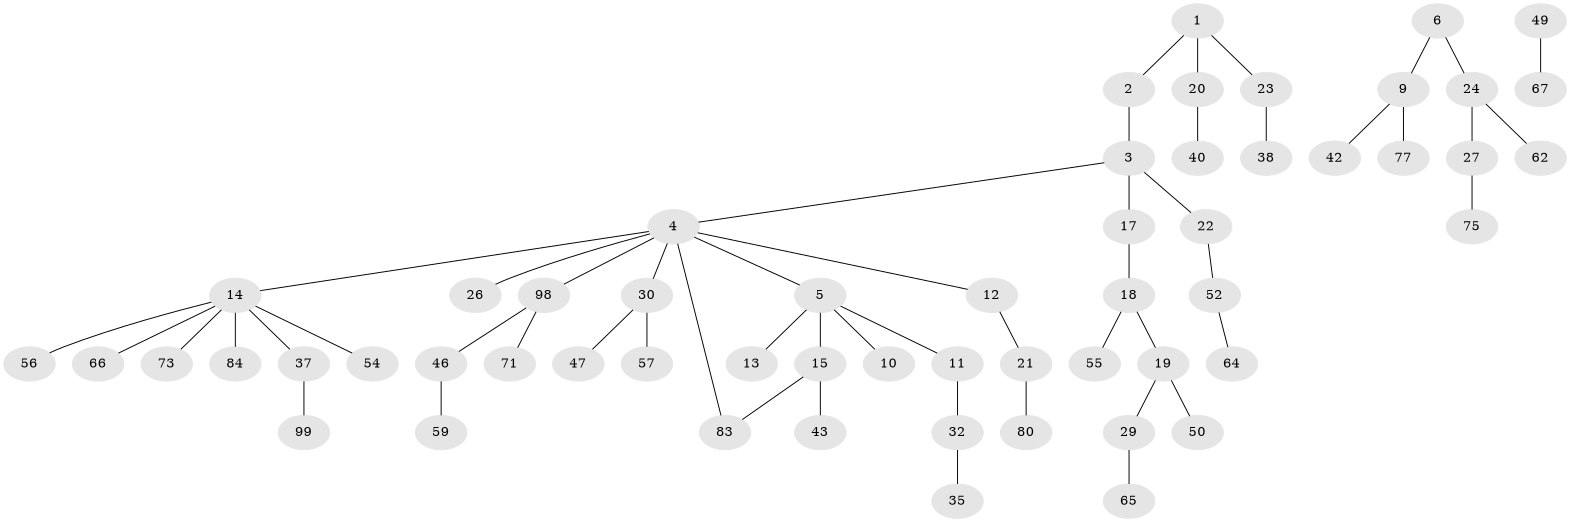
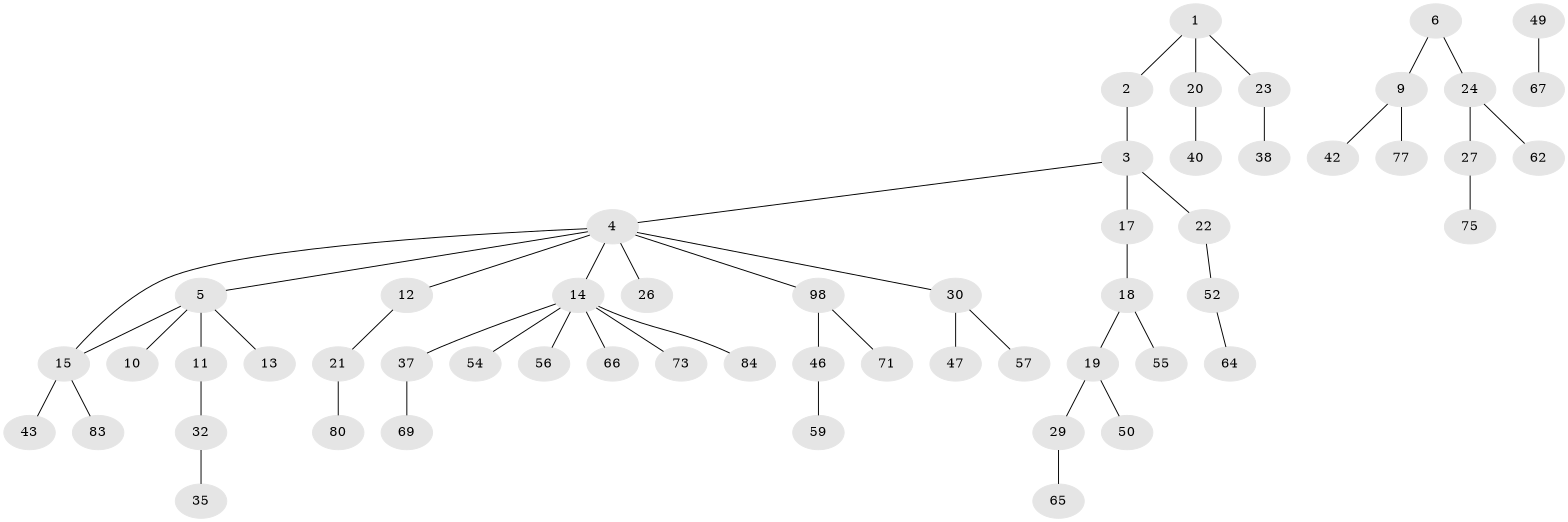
(699, 330) -> (318, 249)
(304, 433) -> (407, 433)
